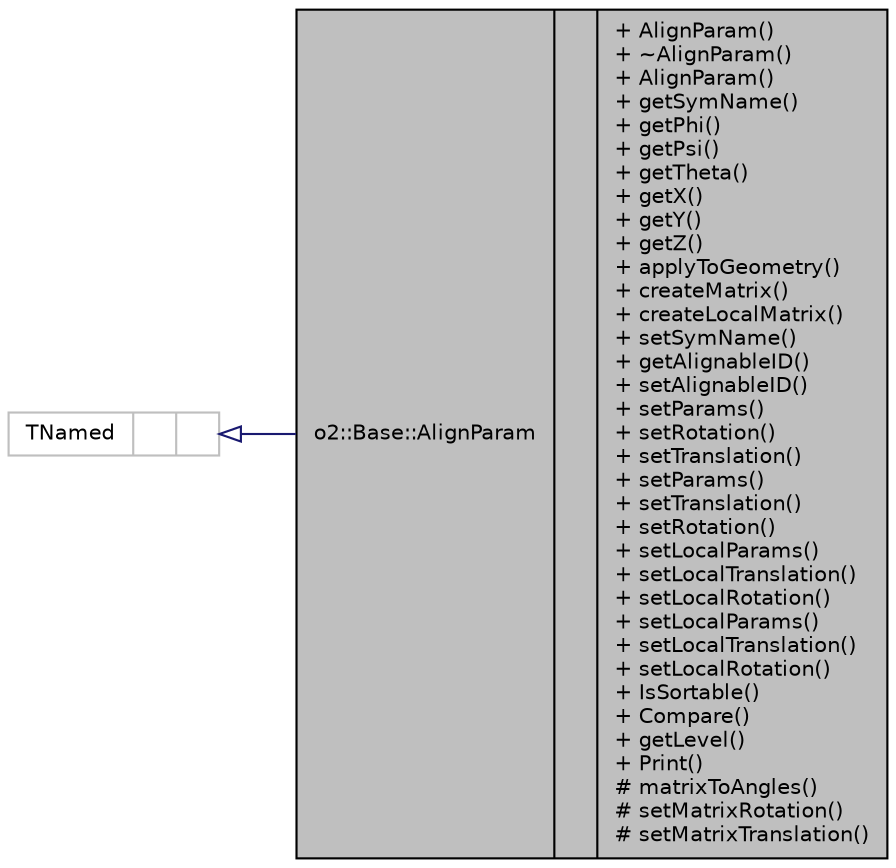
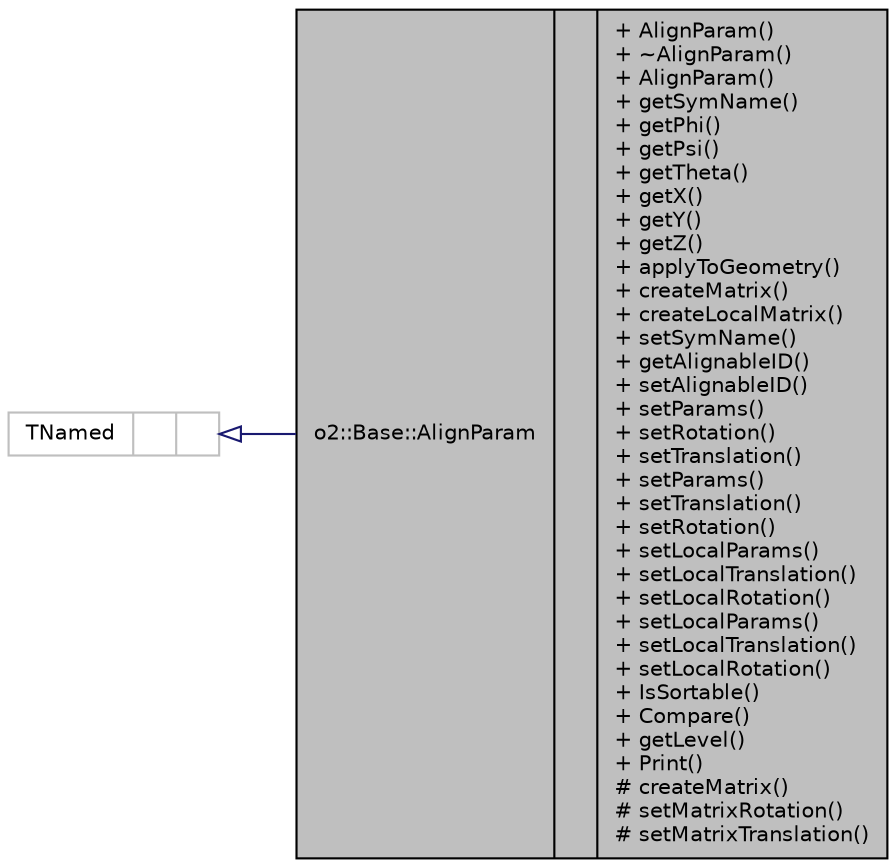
(717, 787) -> (703, 787)
